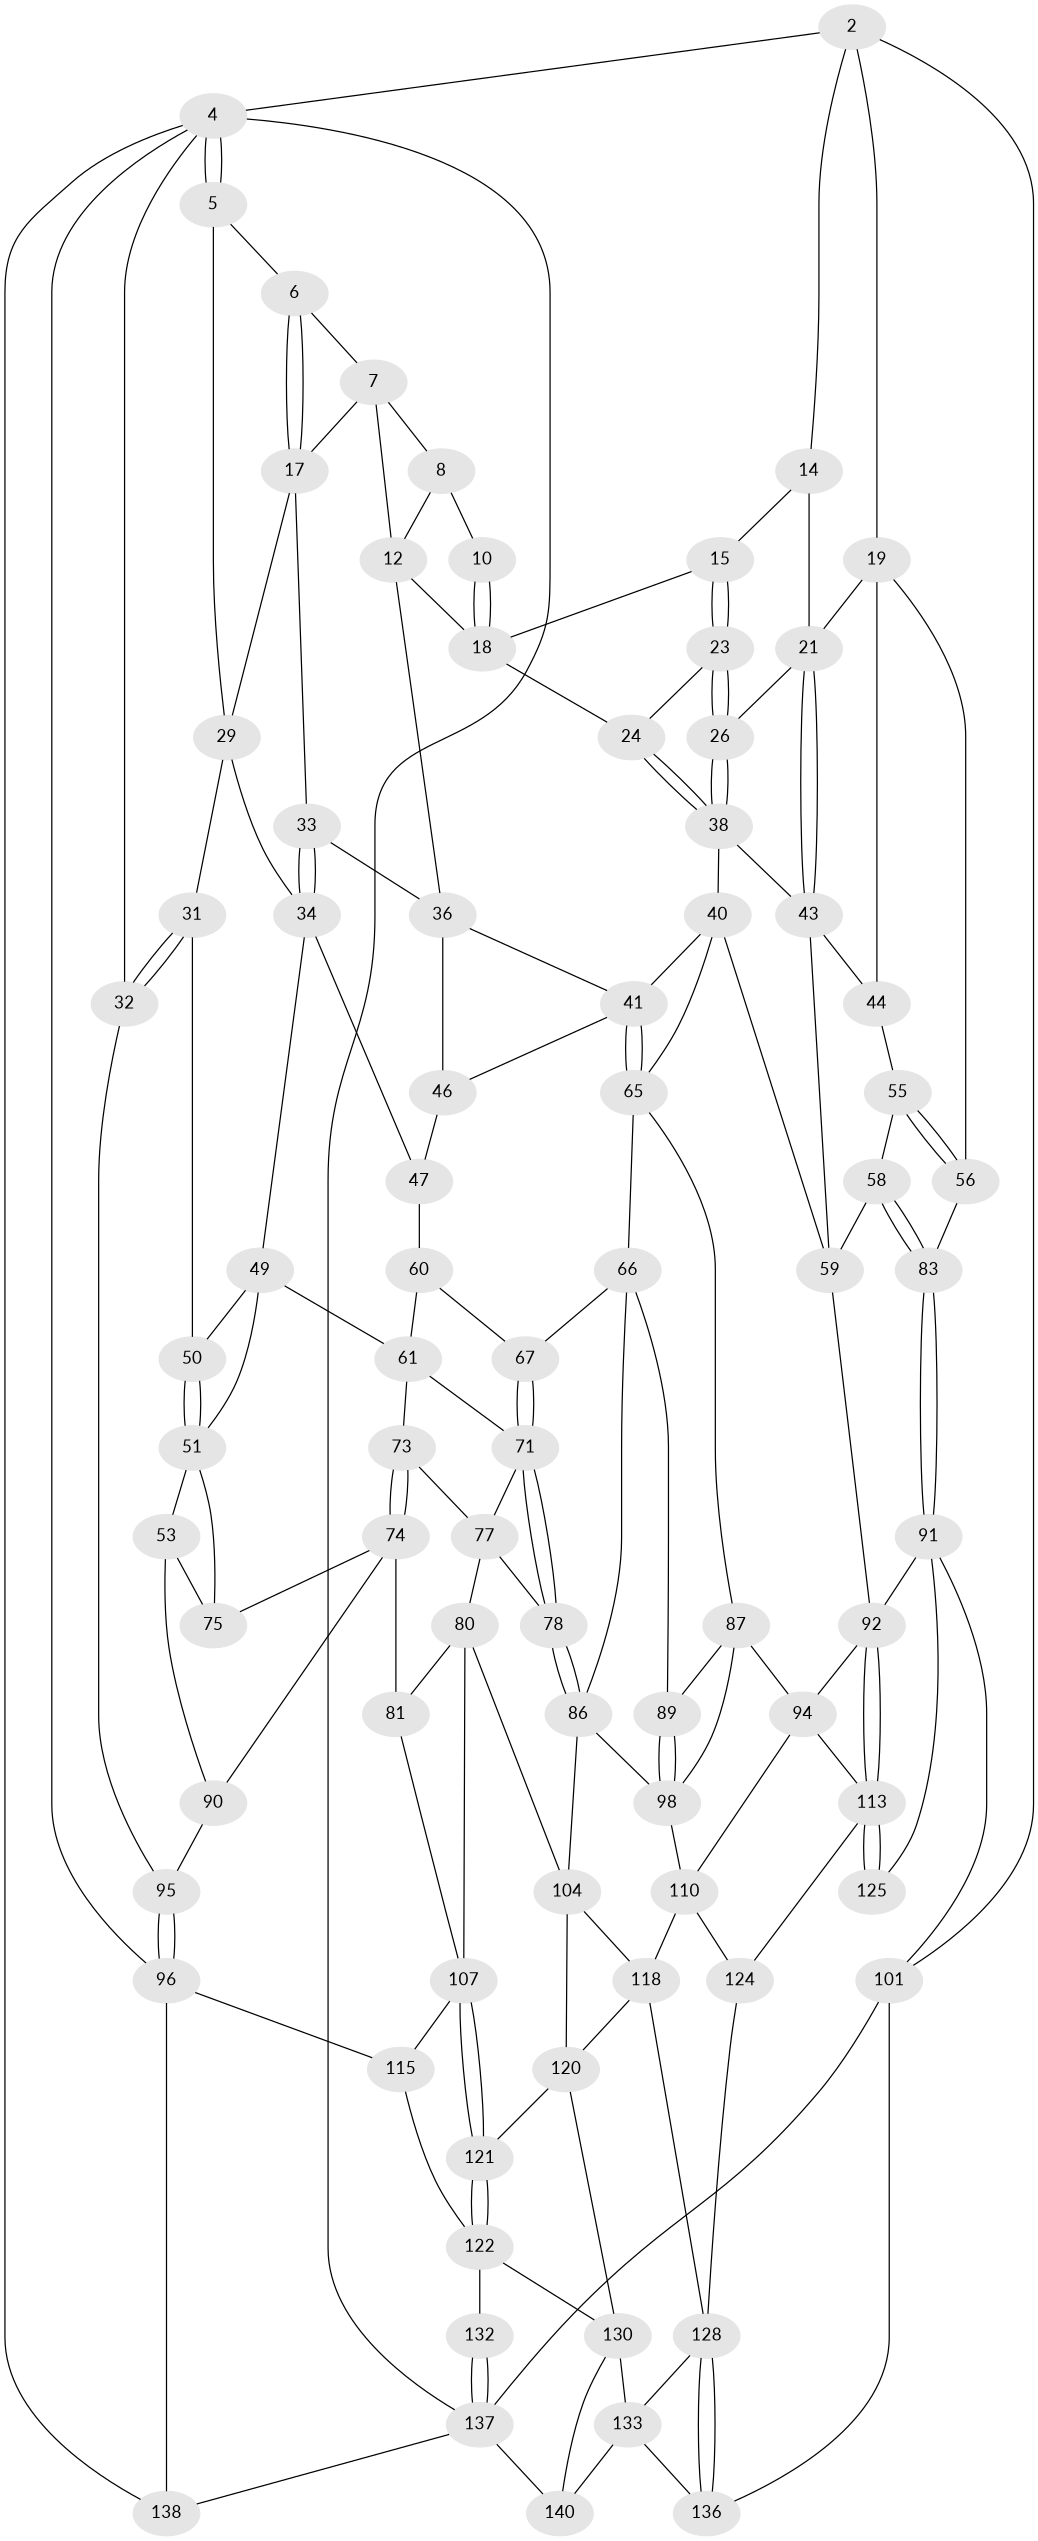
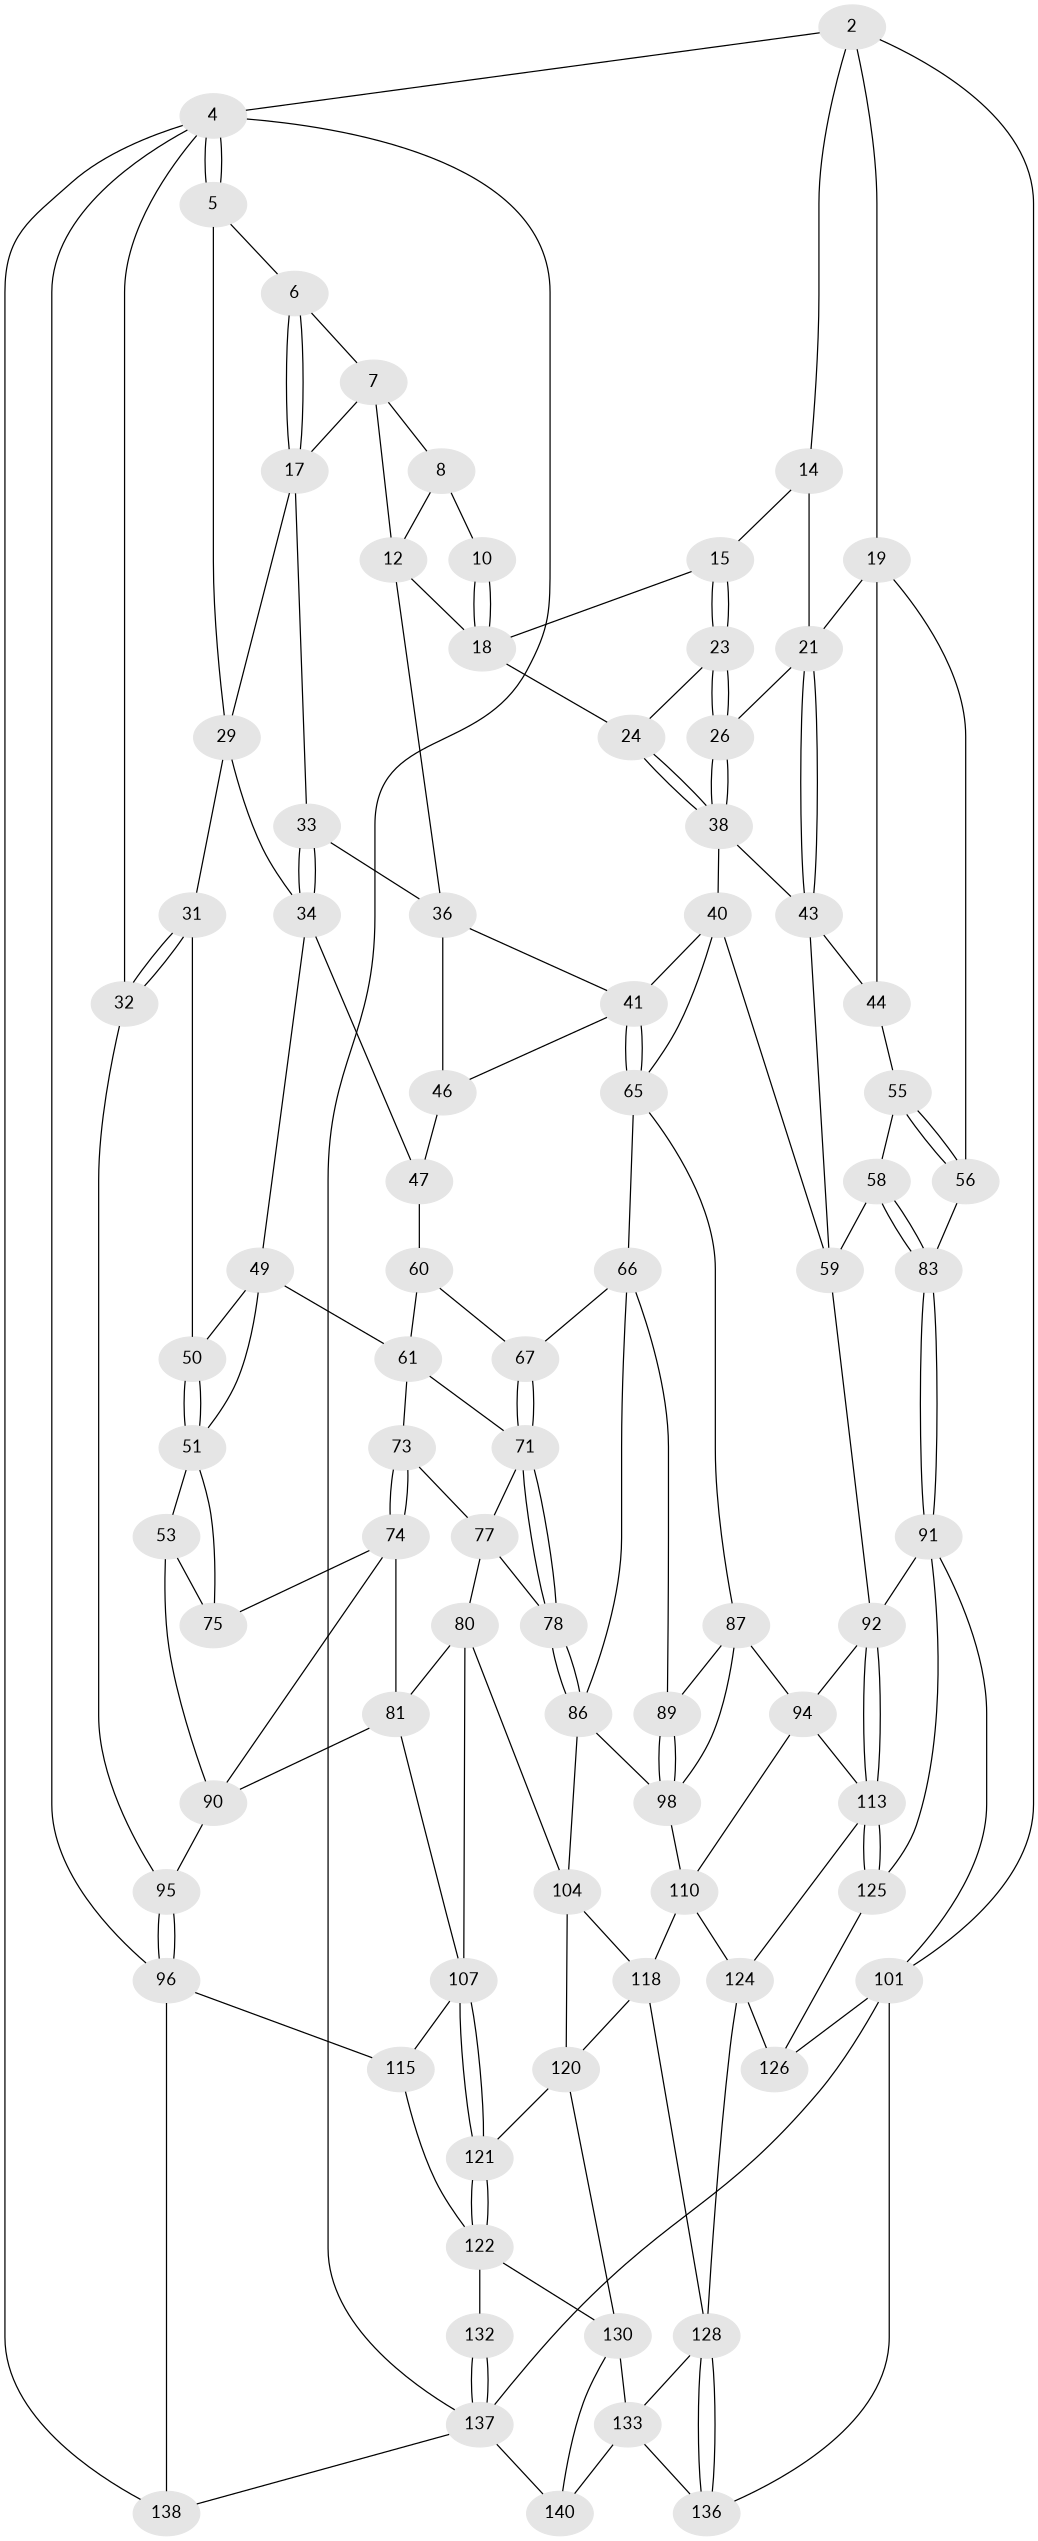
none -> (305, 1759)
none -> (775, 2070)
